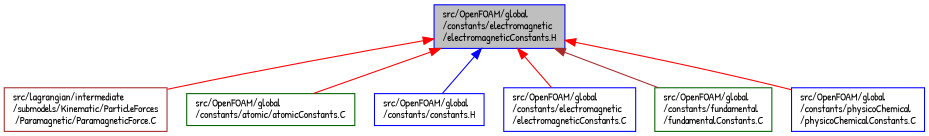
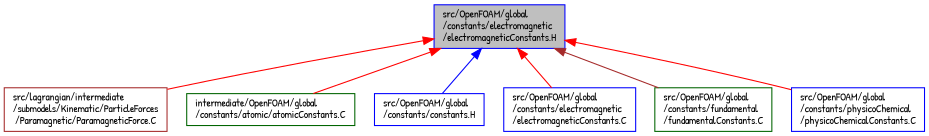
(271, 110) -> (271, 110)
